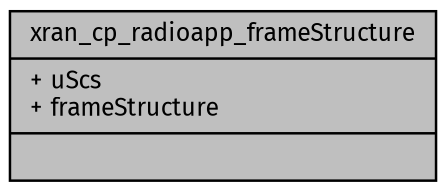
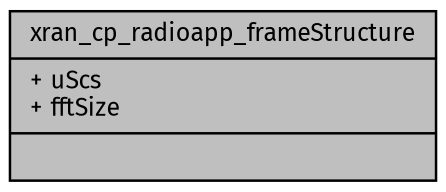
(125, 108) -> (76, 108)
